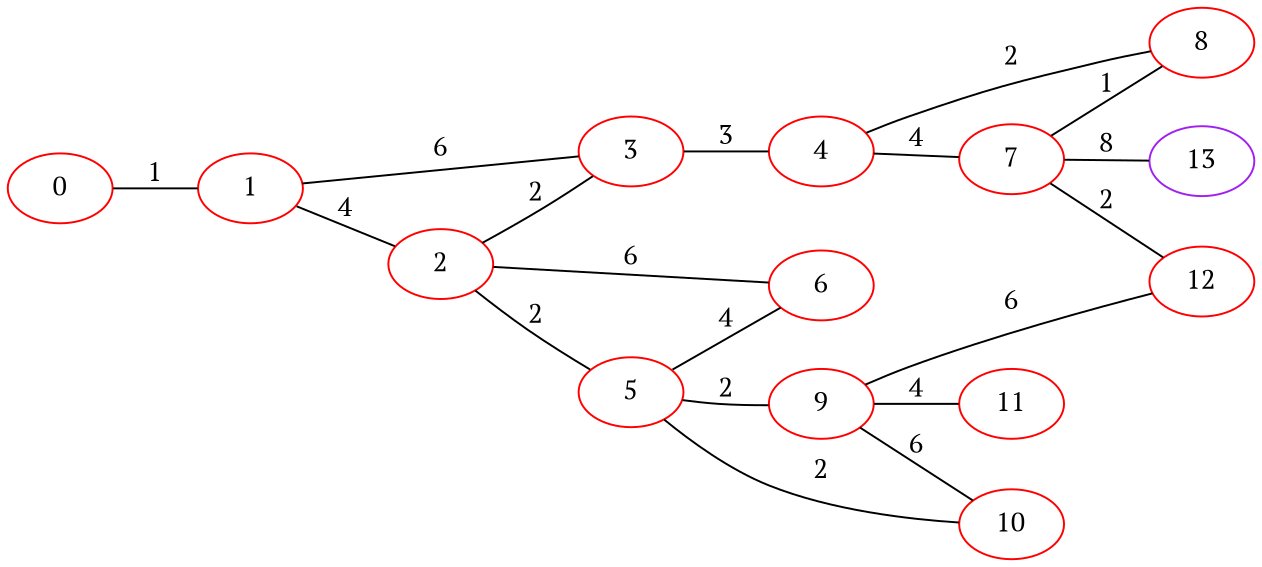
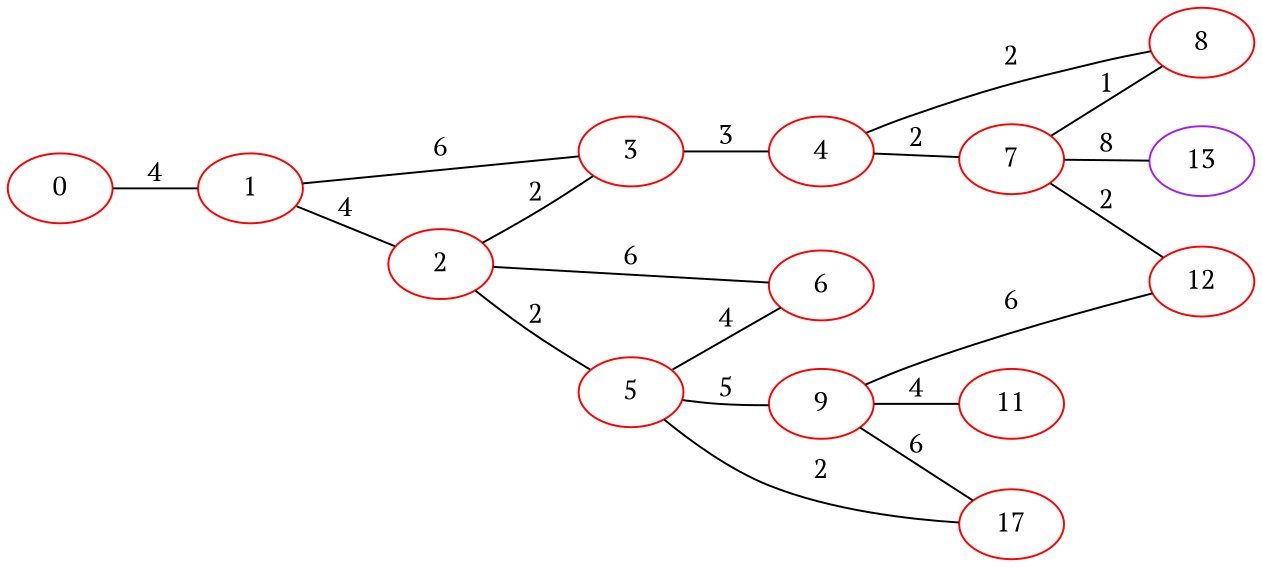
(916, 139) -> (916, 139)
(155, 174) -> (155, 174)
(726, 389) -> (726, 389)
(1012, 524) -> (1012, 524)
